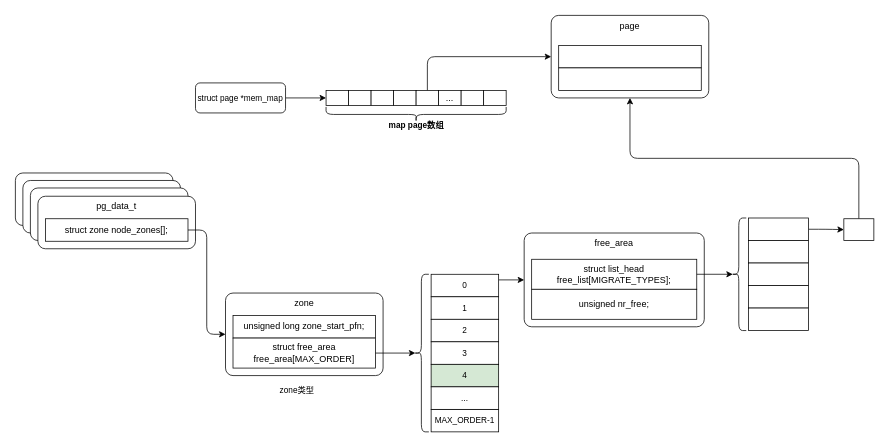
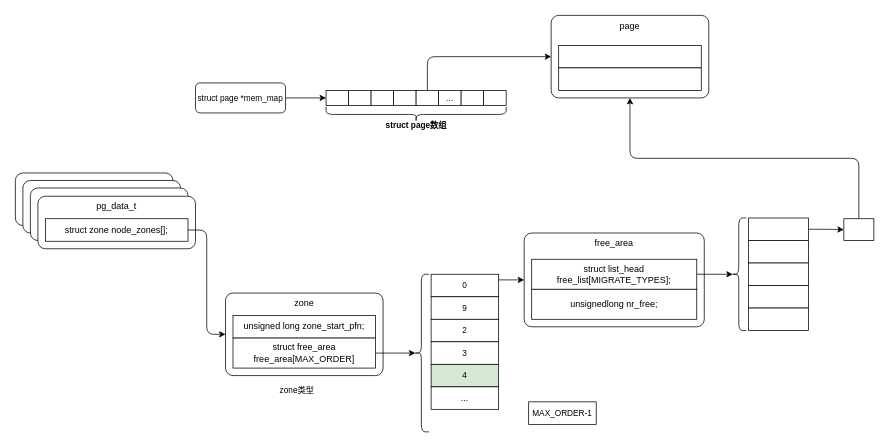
(416, 125) -> (416, 125)
(614, 304) -> (614, 304)
(465, 308) -> (465, 308)
(465, 420) -> (562, 413)
